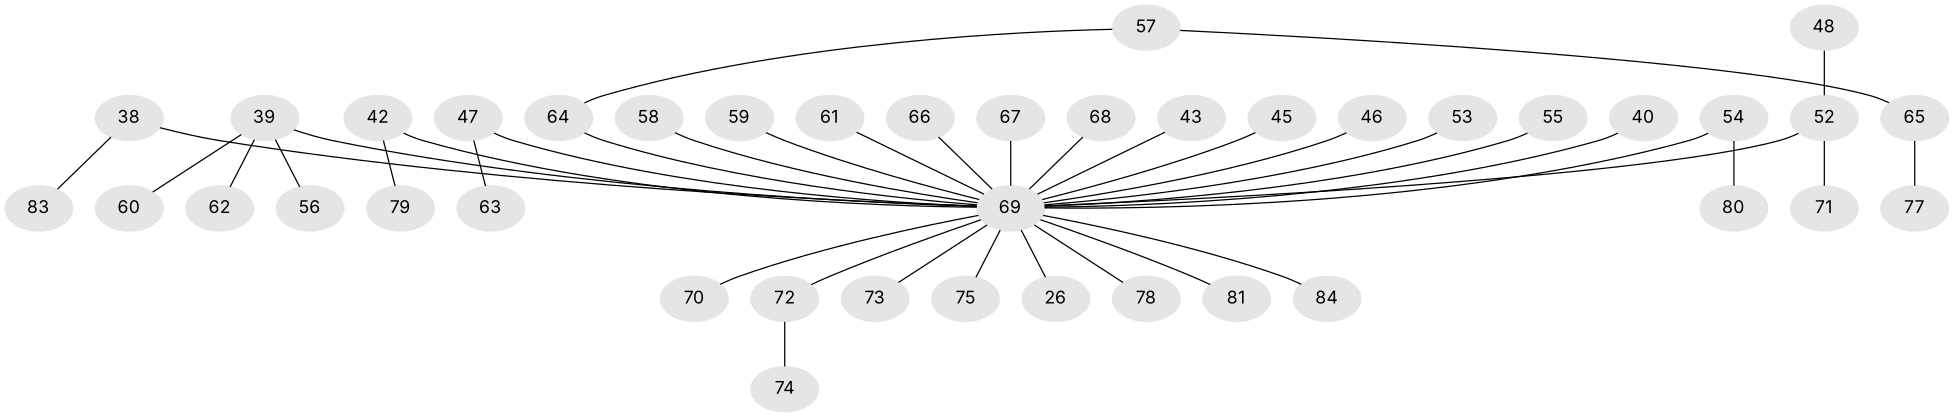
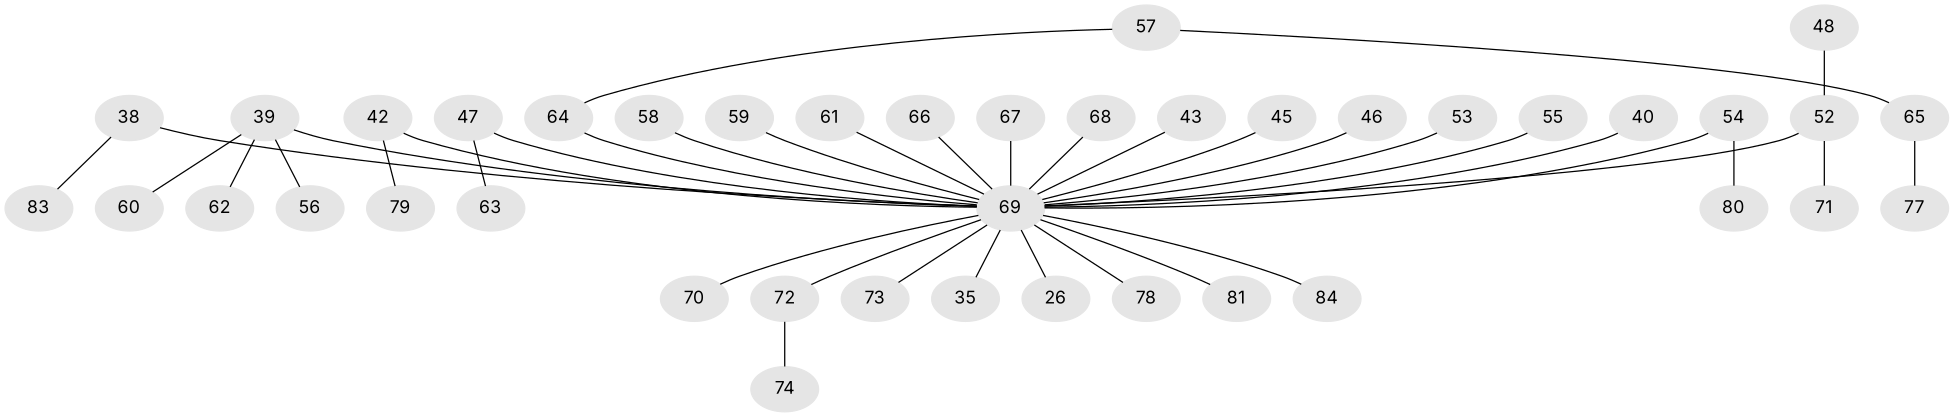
(966, 299) -> (966, 299)
